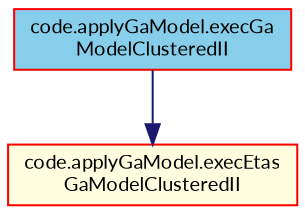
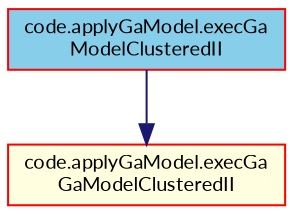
(153, 175) -> (147, 175)
